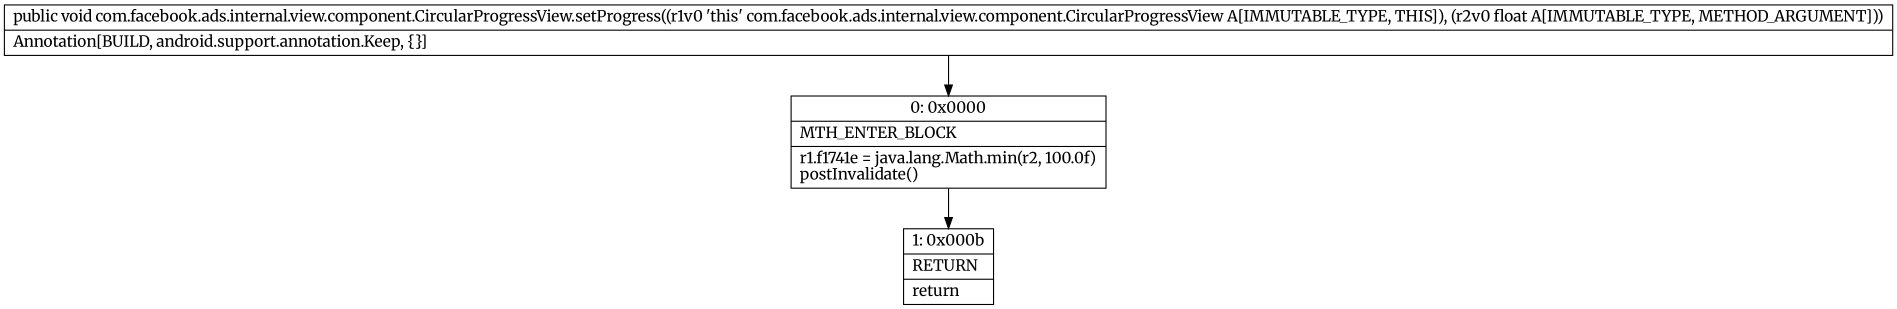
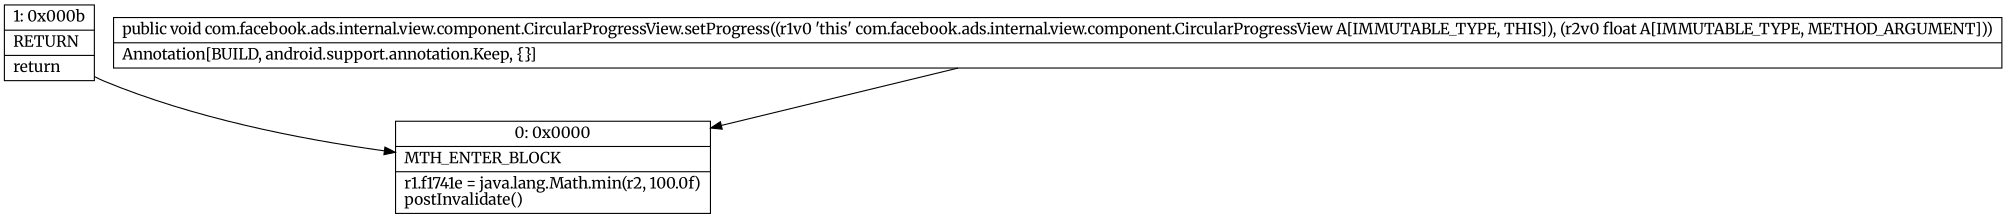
(949, 203) -> (237, 123)
